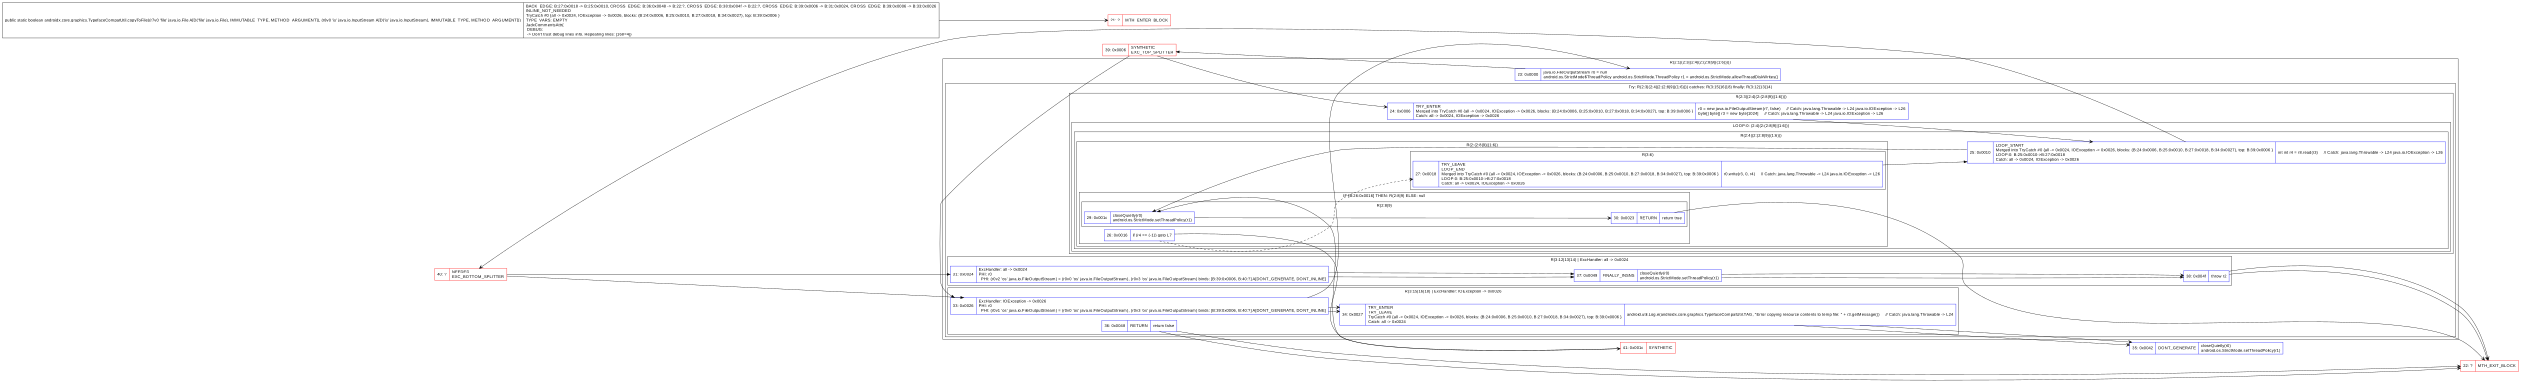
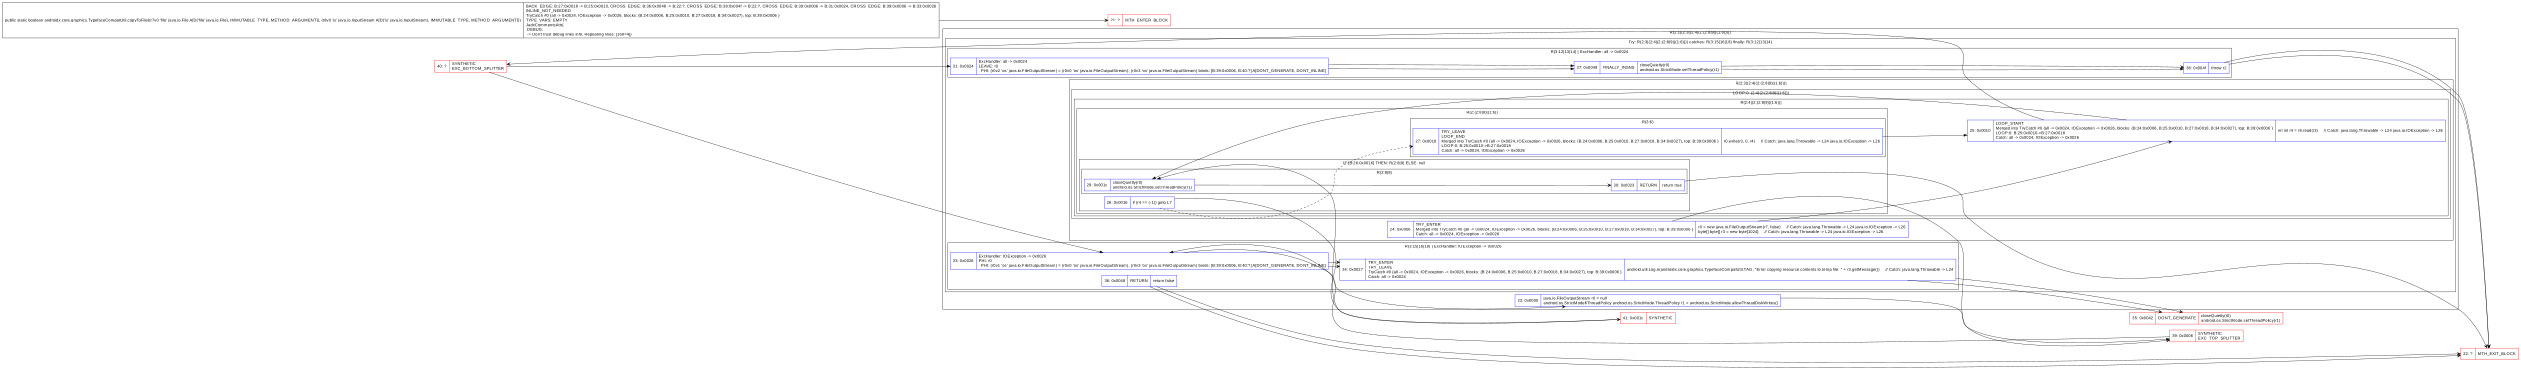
(1269, 88) -> (1943, 231)
(461, 272) -> (464, 64)
(986, 274) -> (989, 66)
(2206, 348) -> (2206, 318)
